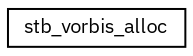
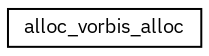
(97, 28) -> (105, 28)
